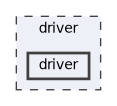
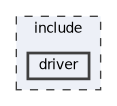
(58, 29) -> (58, 29)
